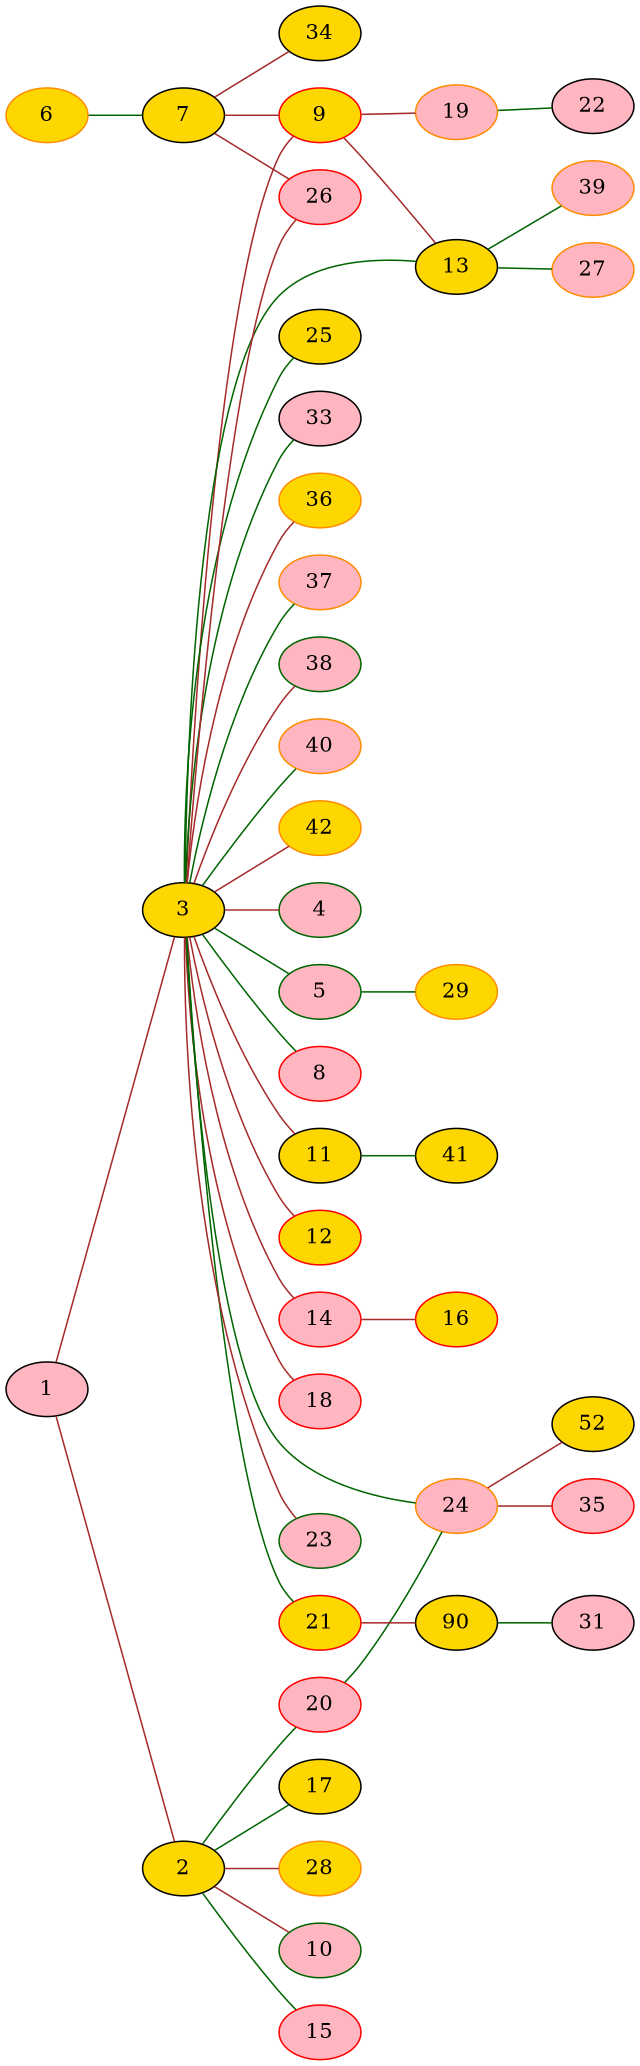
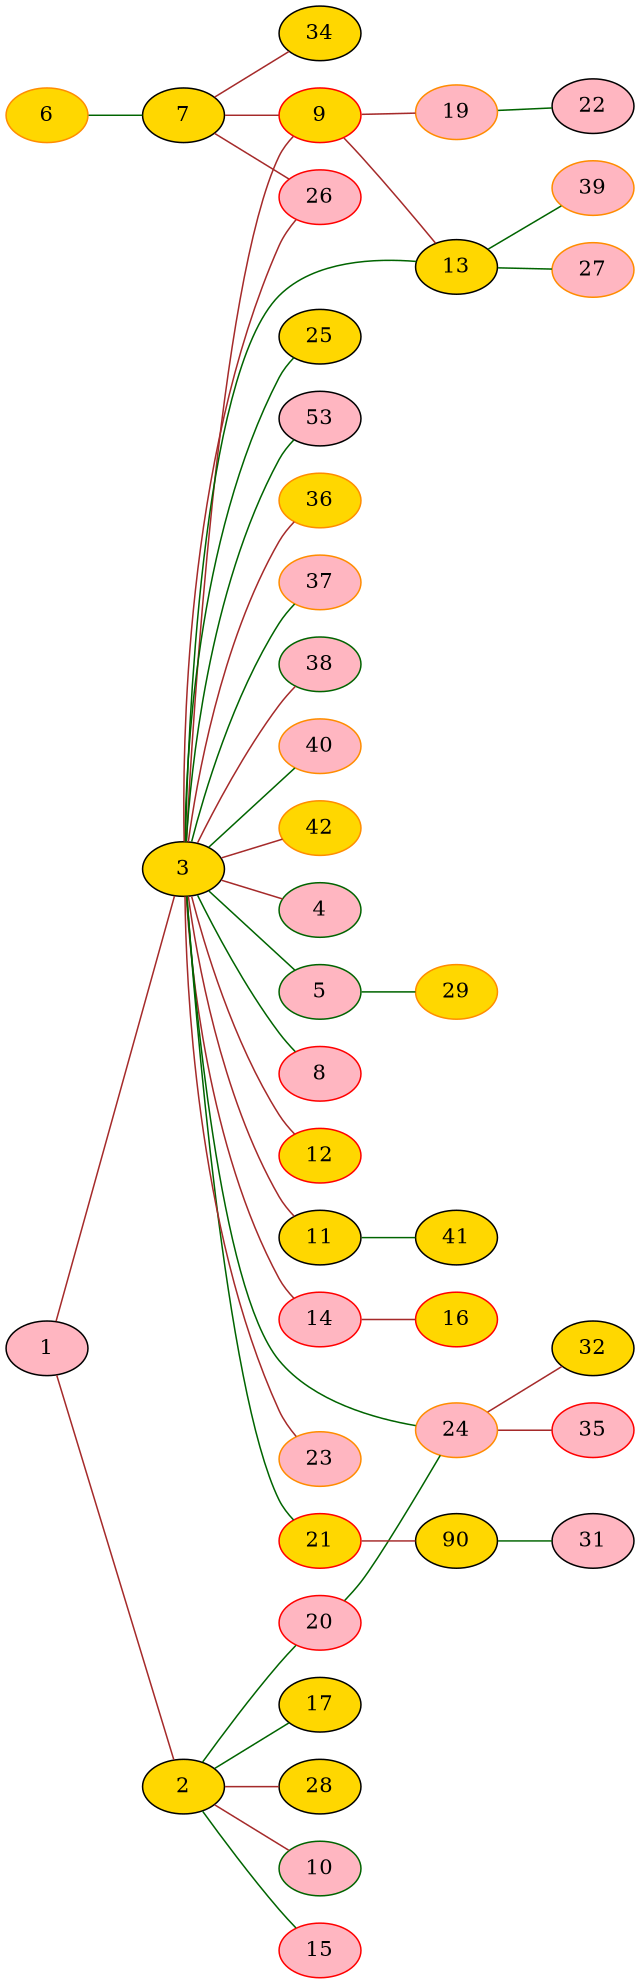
(320, 419) -> (320, 419)
(320, 1401) -> none
(593, 1424) -> (593, 1348)
(320, 1541) -> (320, 1459)
(320, 1869) -> (320, 1787)
